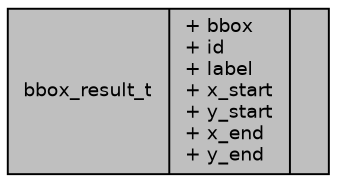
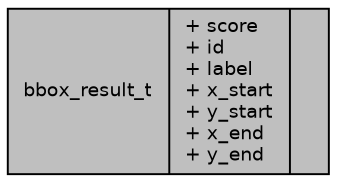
(220, 26) -> (222, 26)
